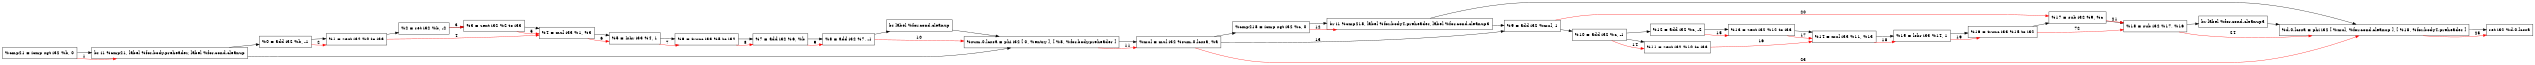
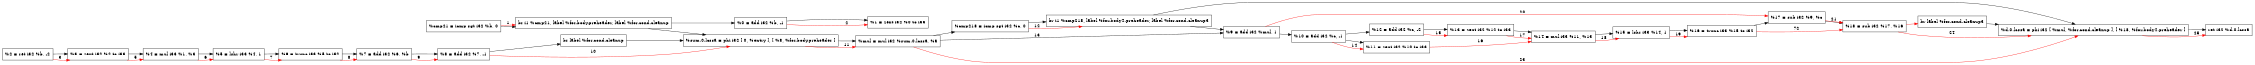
(2191, 24) -> (1910, 24)
(391, 34) -> none
(462, 38) -> none
